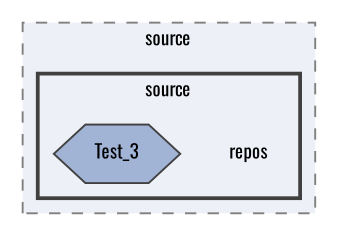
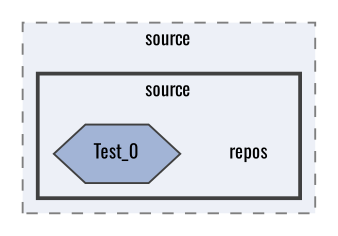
(117, 154) -> (117, 154)
